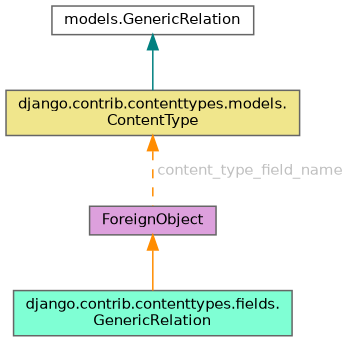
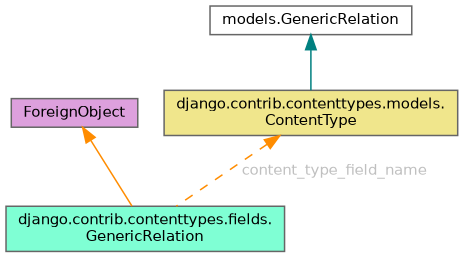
(153, 179) -> (222, 175)
